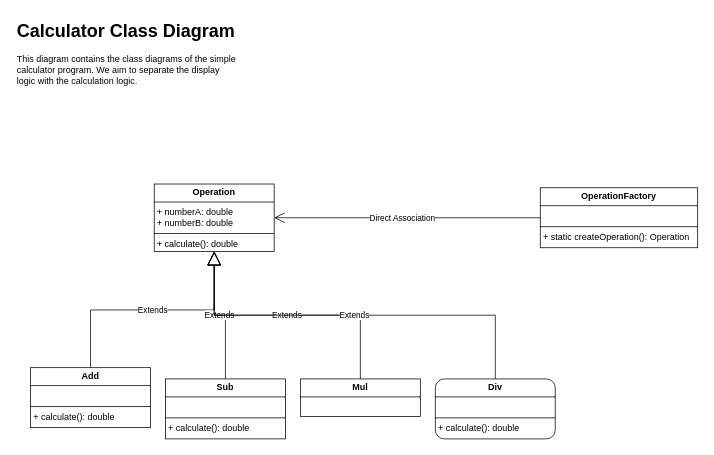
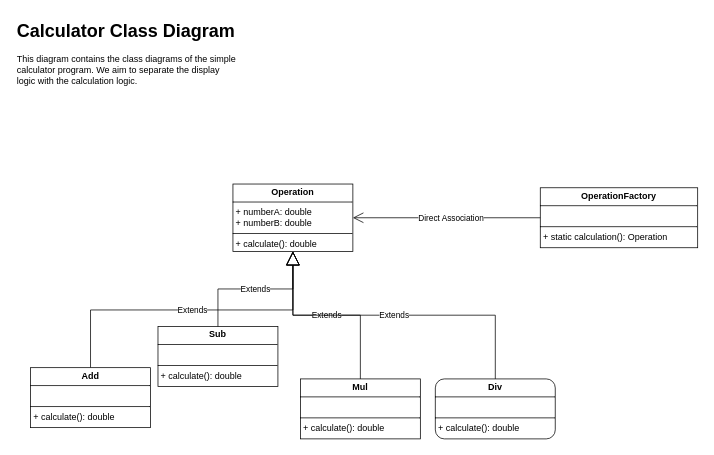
(620, 204) -> (613, 199)
(214, 218) -> (293, 218)
(360, 398) -> (360, 409)
(225, 409) -> (218, 357)
